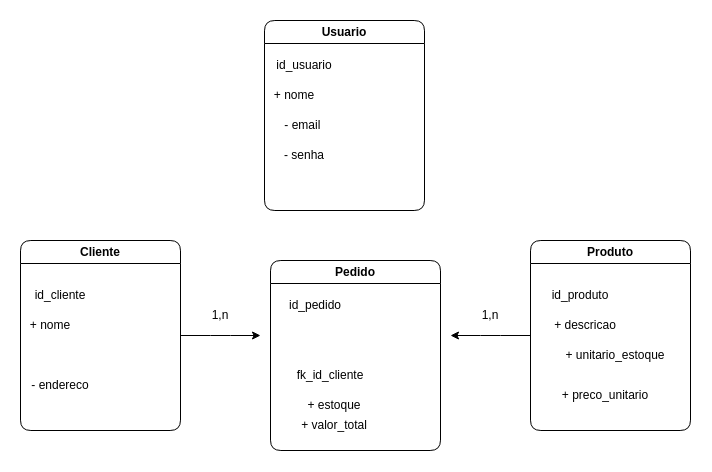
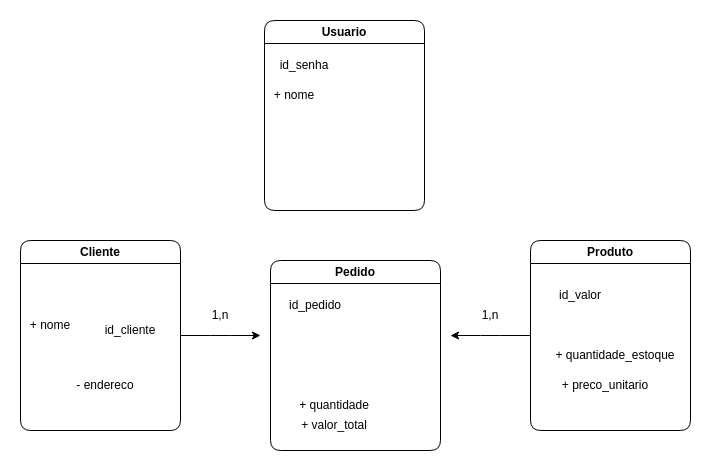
(305, 66) -> (305, 66)
(305, 126) -> none
(305, 156) -> none
(61, 296) -> (131, 331)
(581, 296) -> (581, 296)
(586, 326) -> none
(616, 356) -> (616, 356)
(331, 376) -> none
(61, 386) -> (106, 386)
(606, 396) -> (606, 386)
(335, 406) -> (335, 406)
